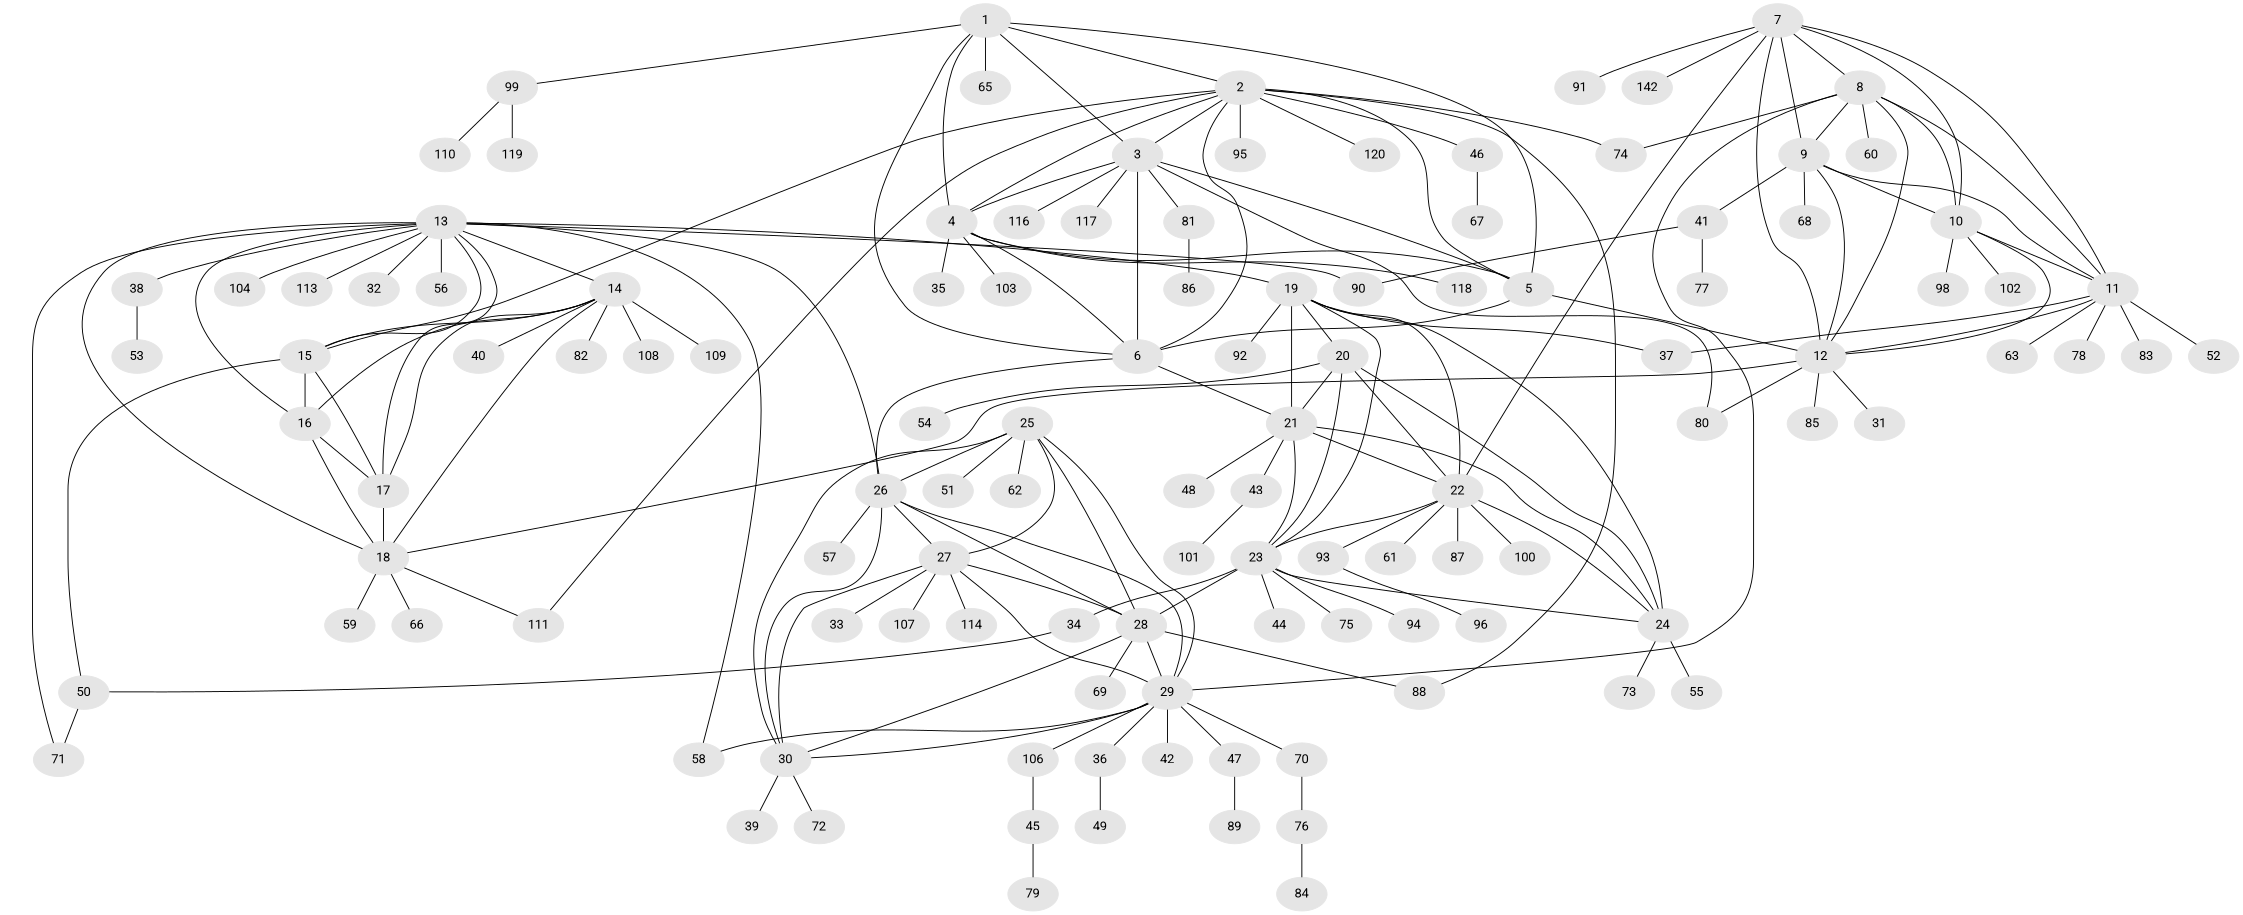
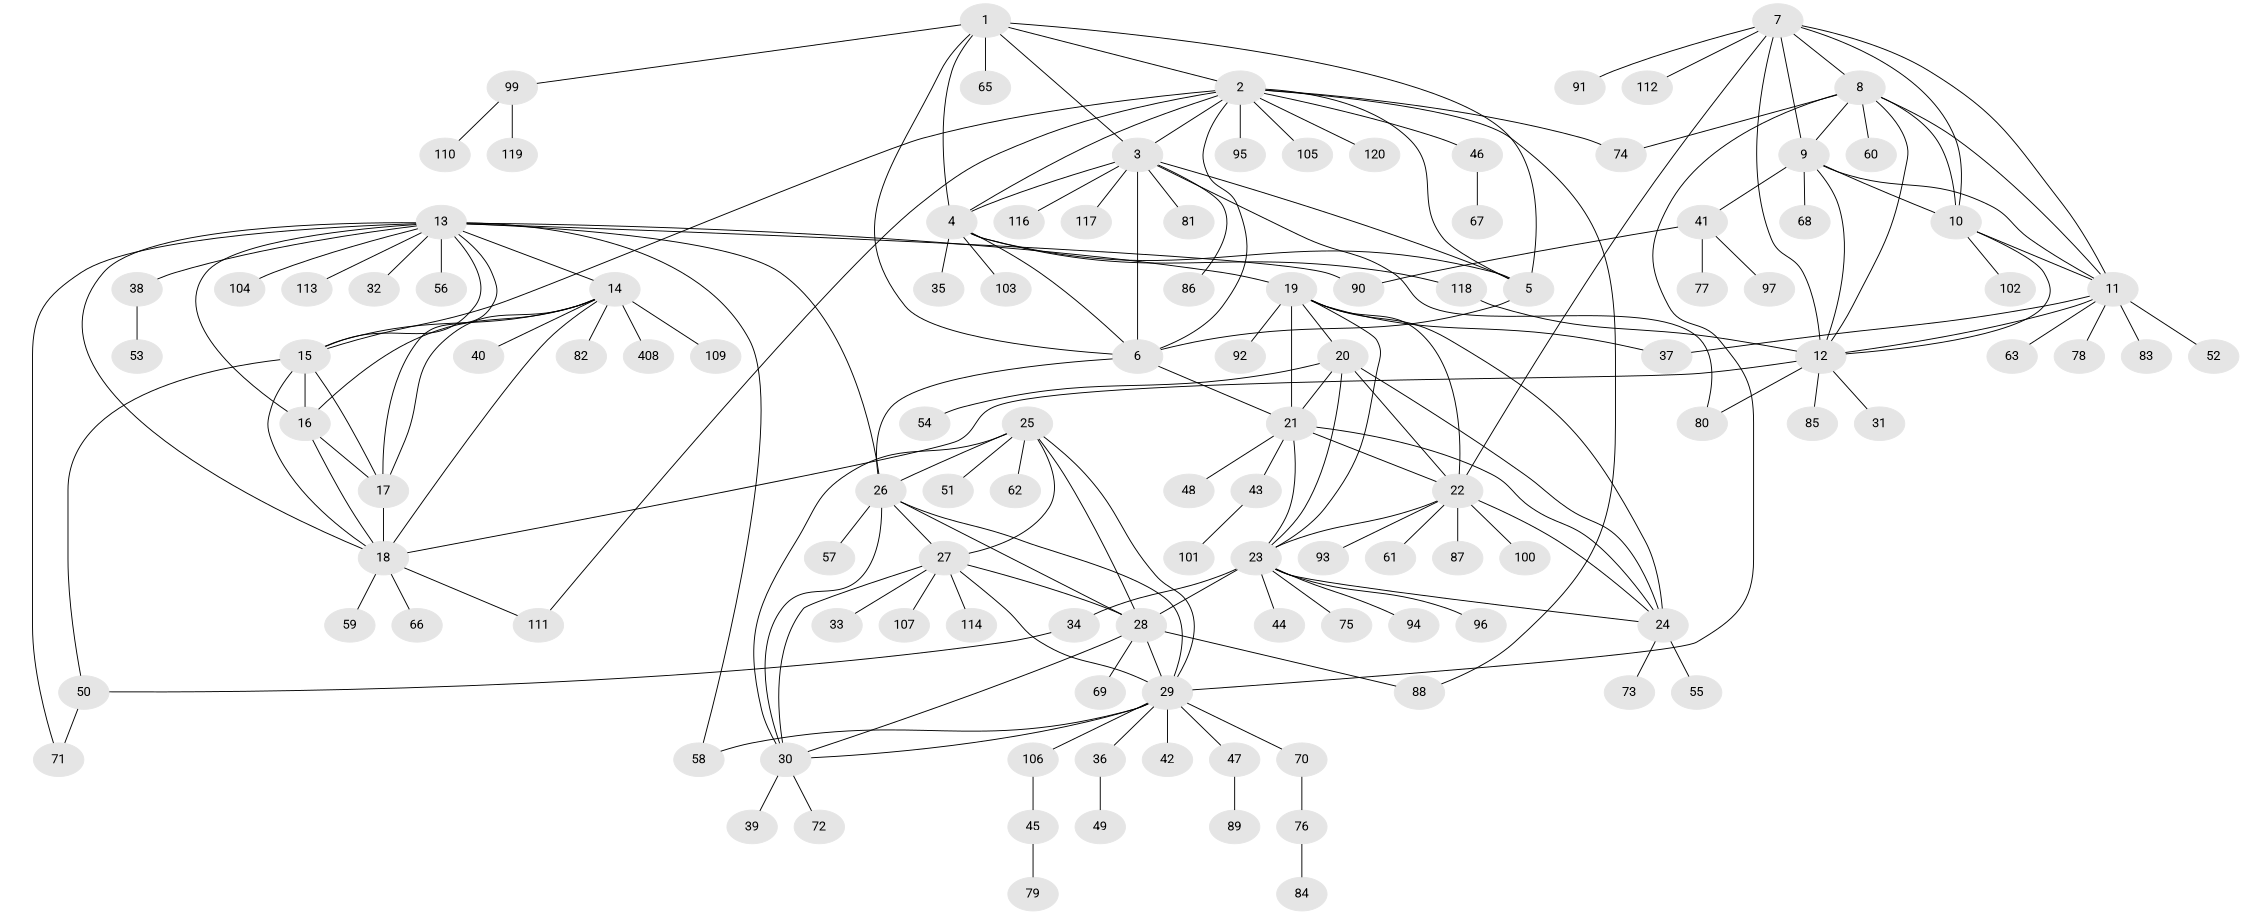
(1647, 88) -> (1647, 88)
none -> (1307, 155)
(1189, 252) -> (1223, 205)
none -> (1769, 289)
(1943, 289) -> none
(1724, 334) -> (1638, 330)
(649, 357) -> (649, 357)
none -> (287, 470)
(1378, 583) -> (1369, 592)
